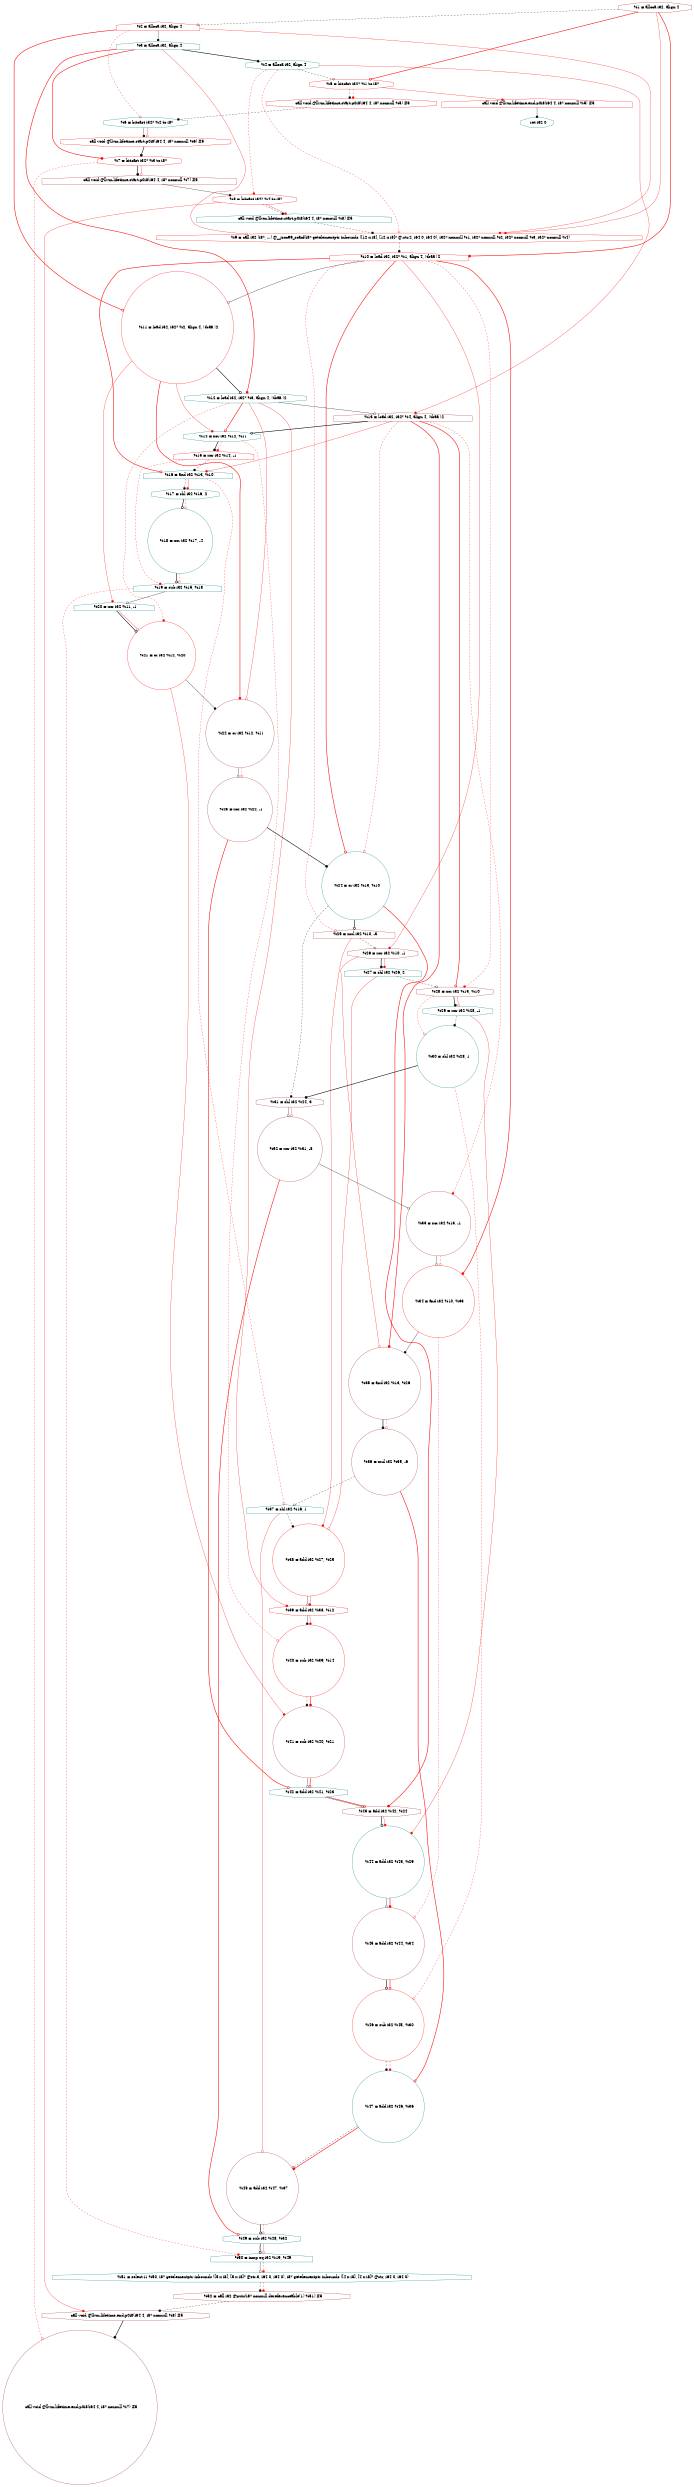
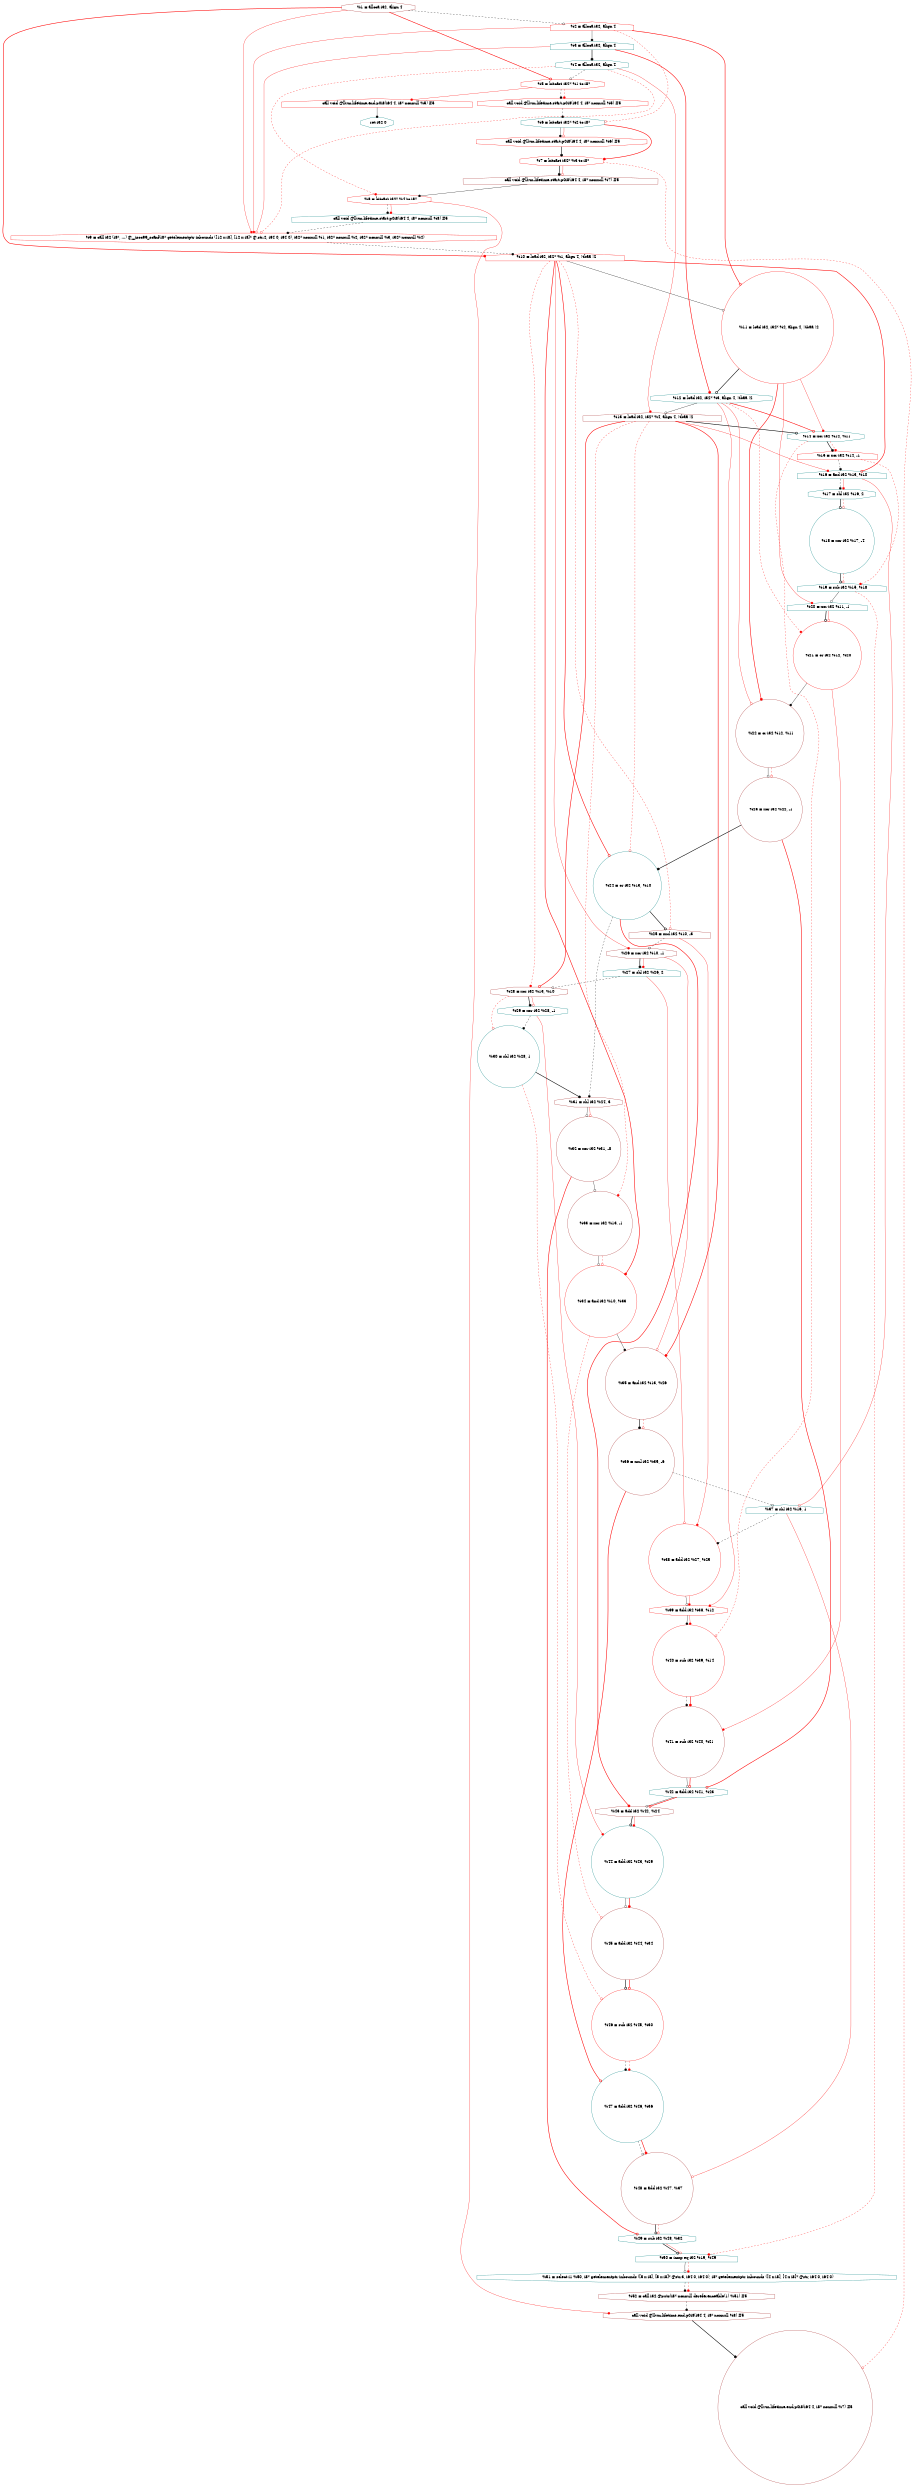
(53, 93) -> (651, 141)
(198, 988) -> (885, 999)
